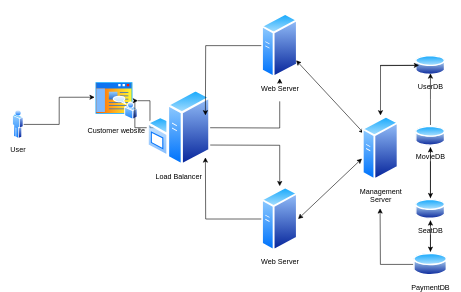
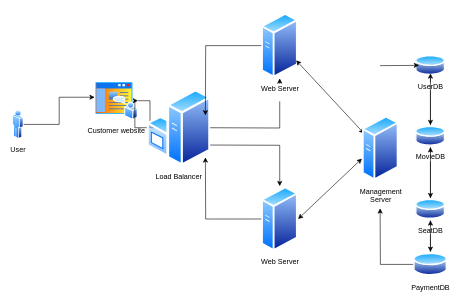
(381, 90) -> (431, 77)
